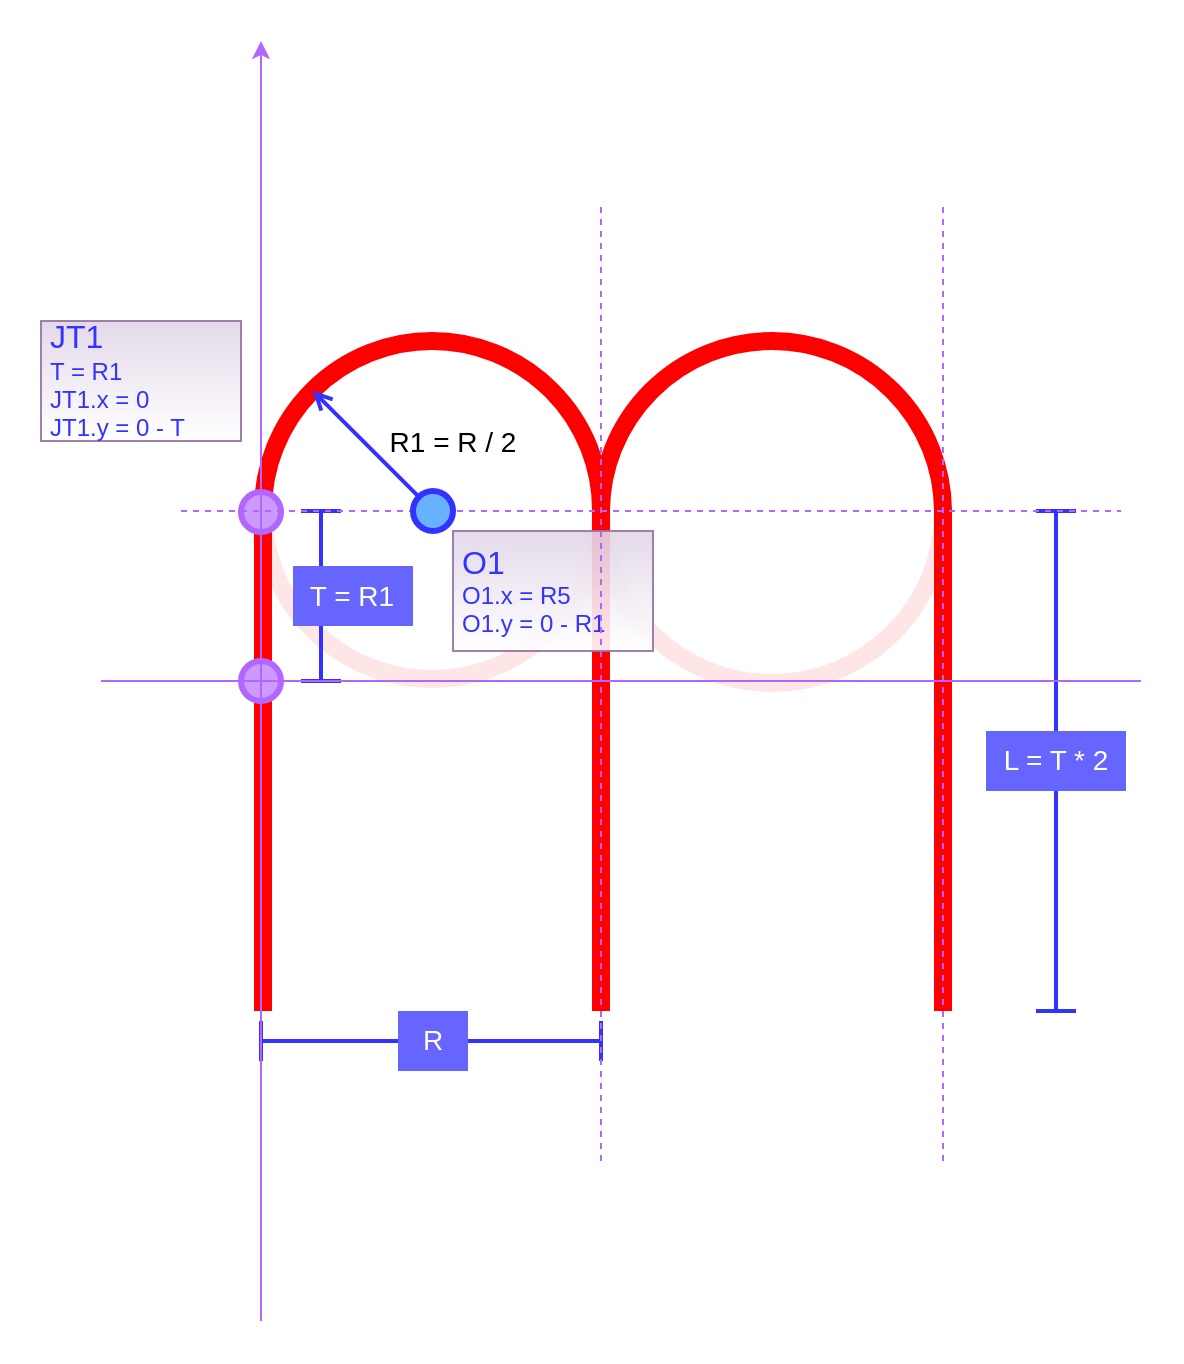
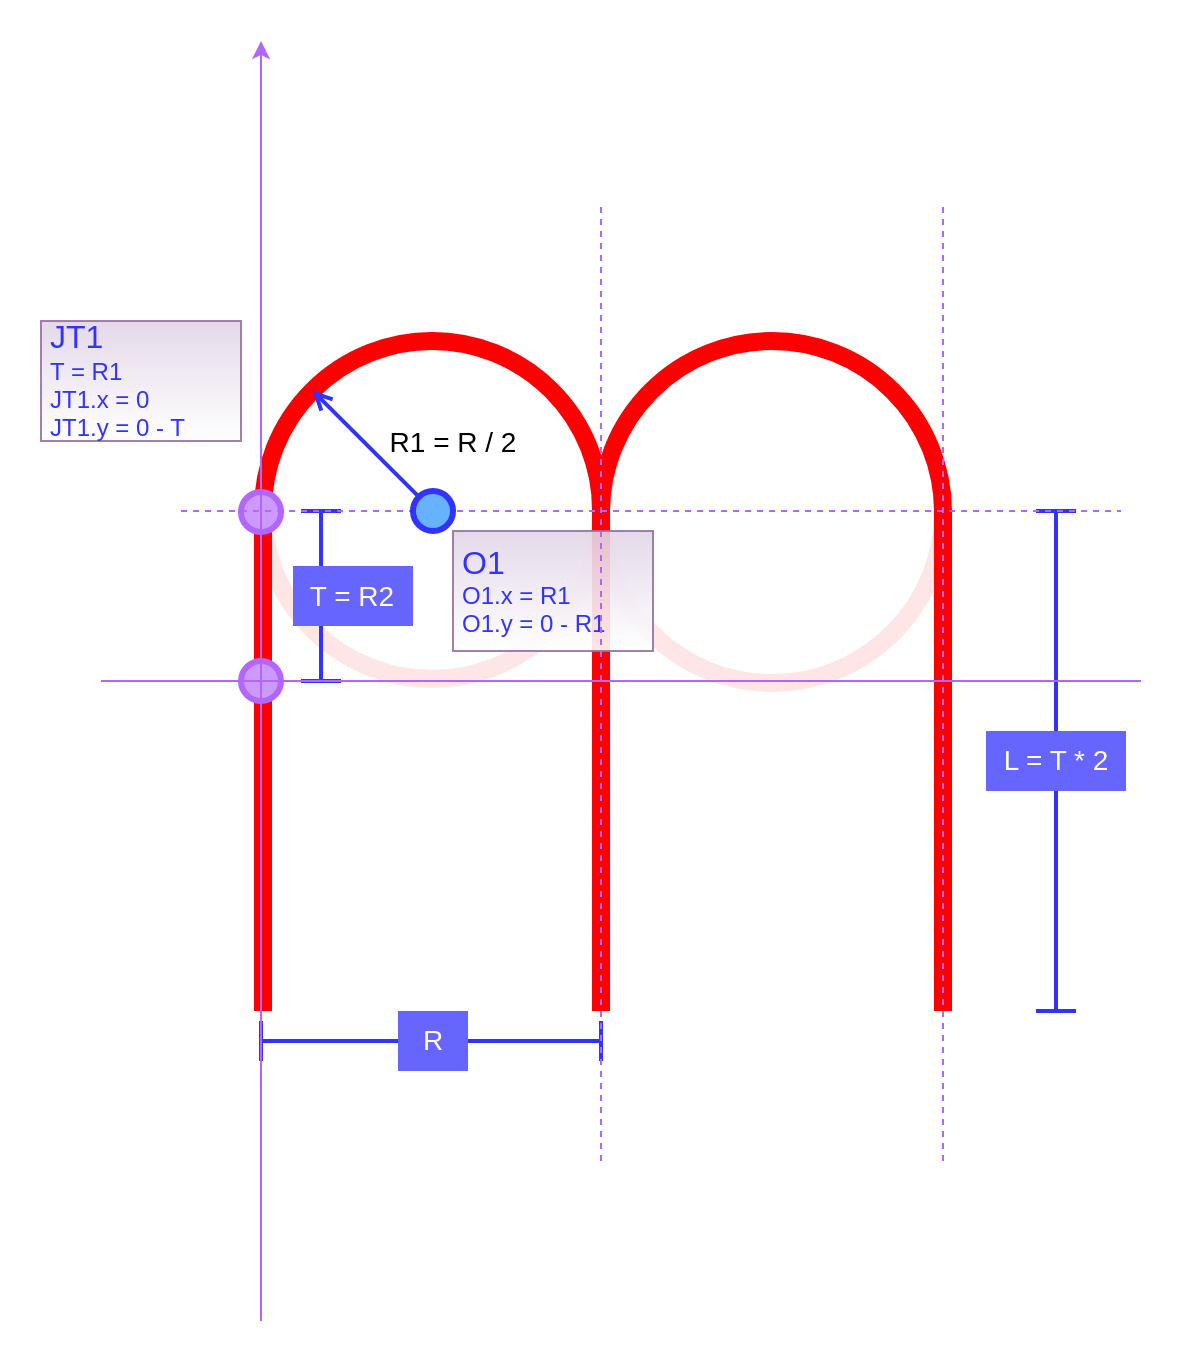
(535, 591) -> (535, 591)
(353, 597) -> (353, 597)
